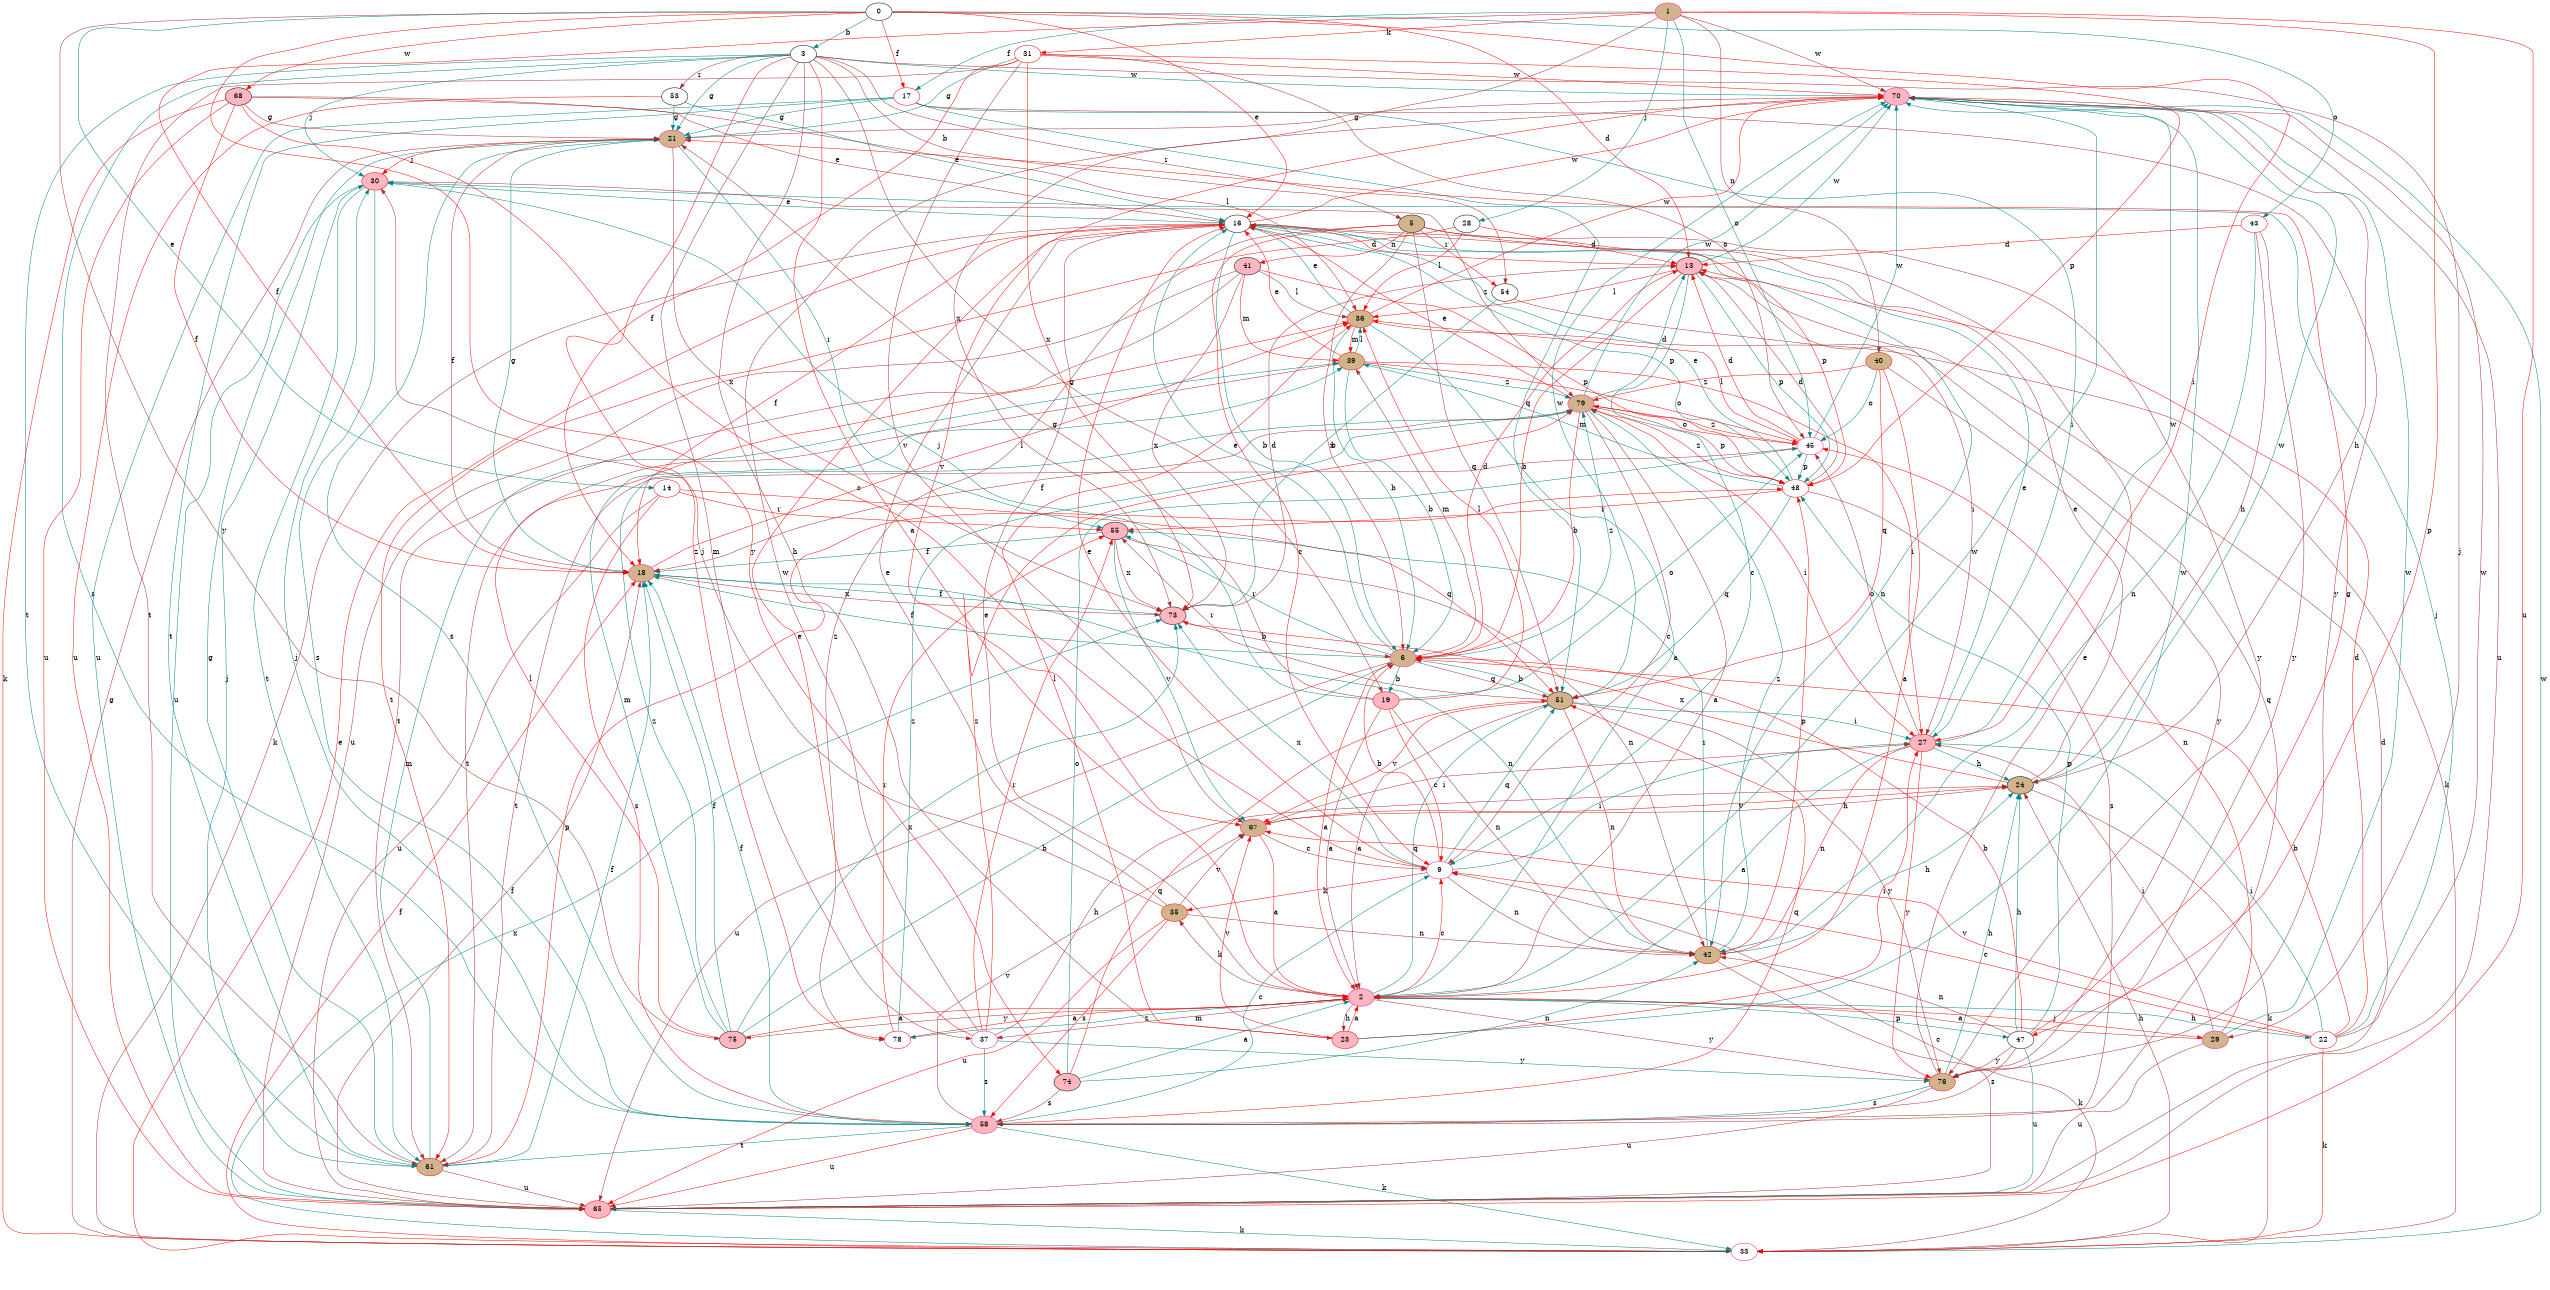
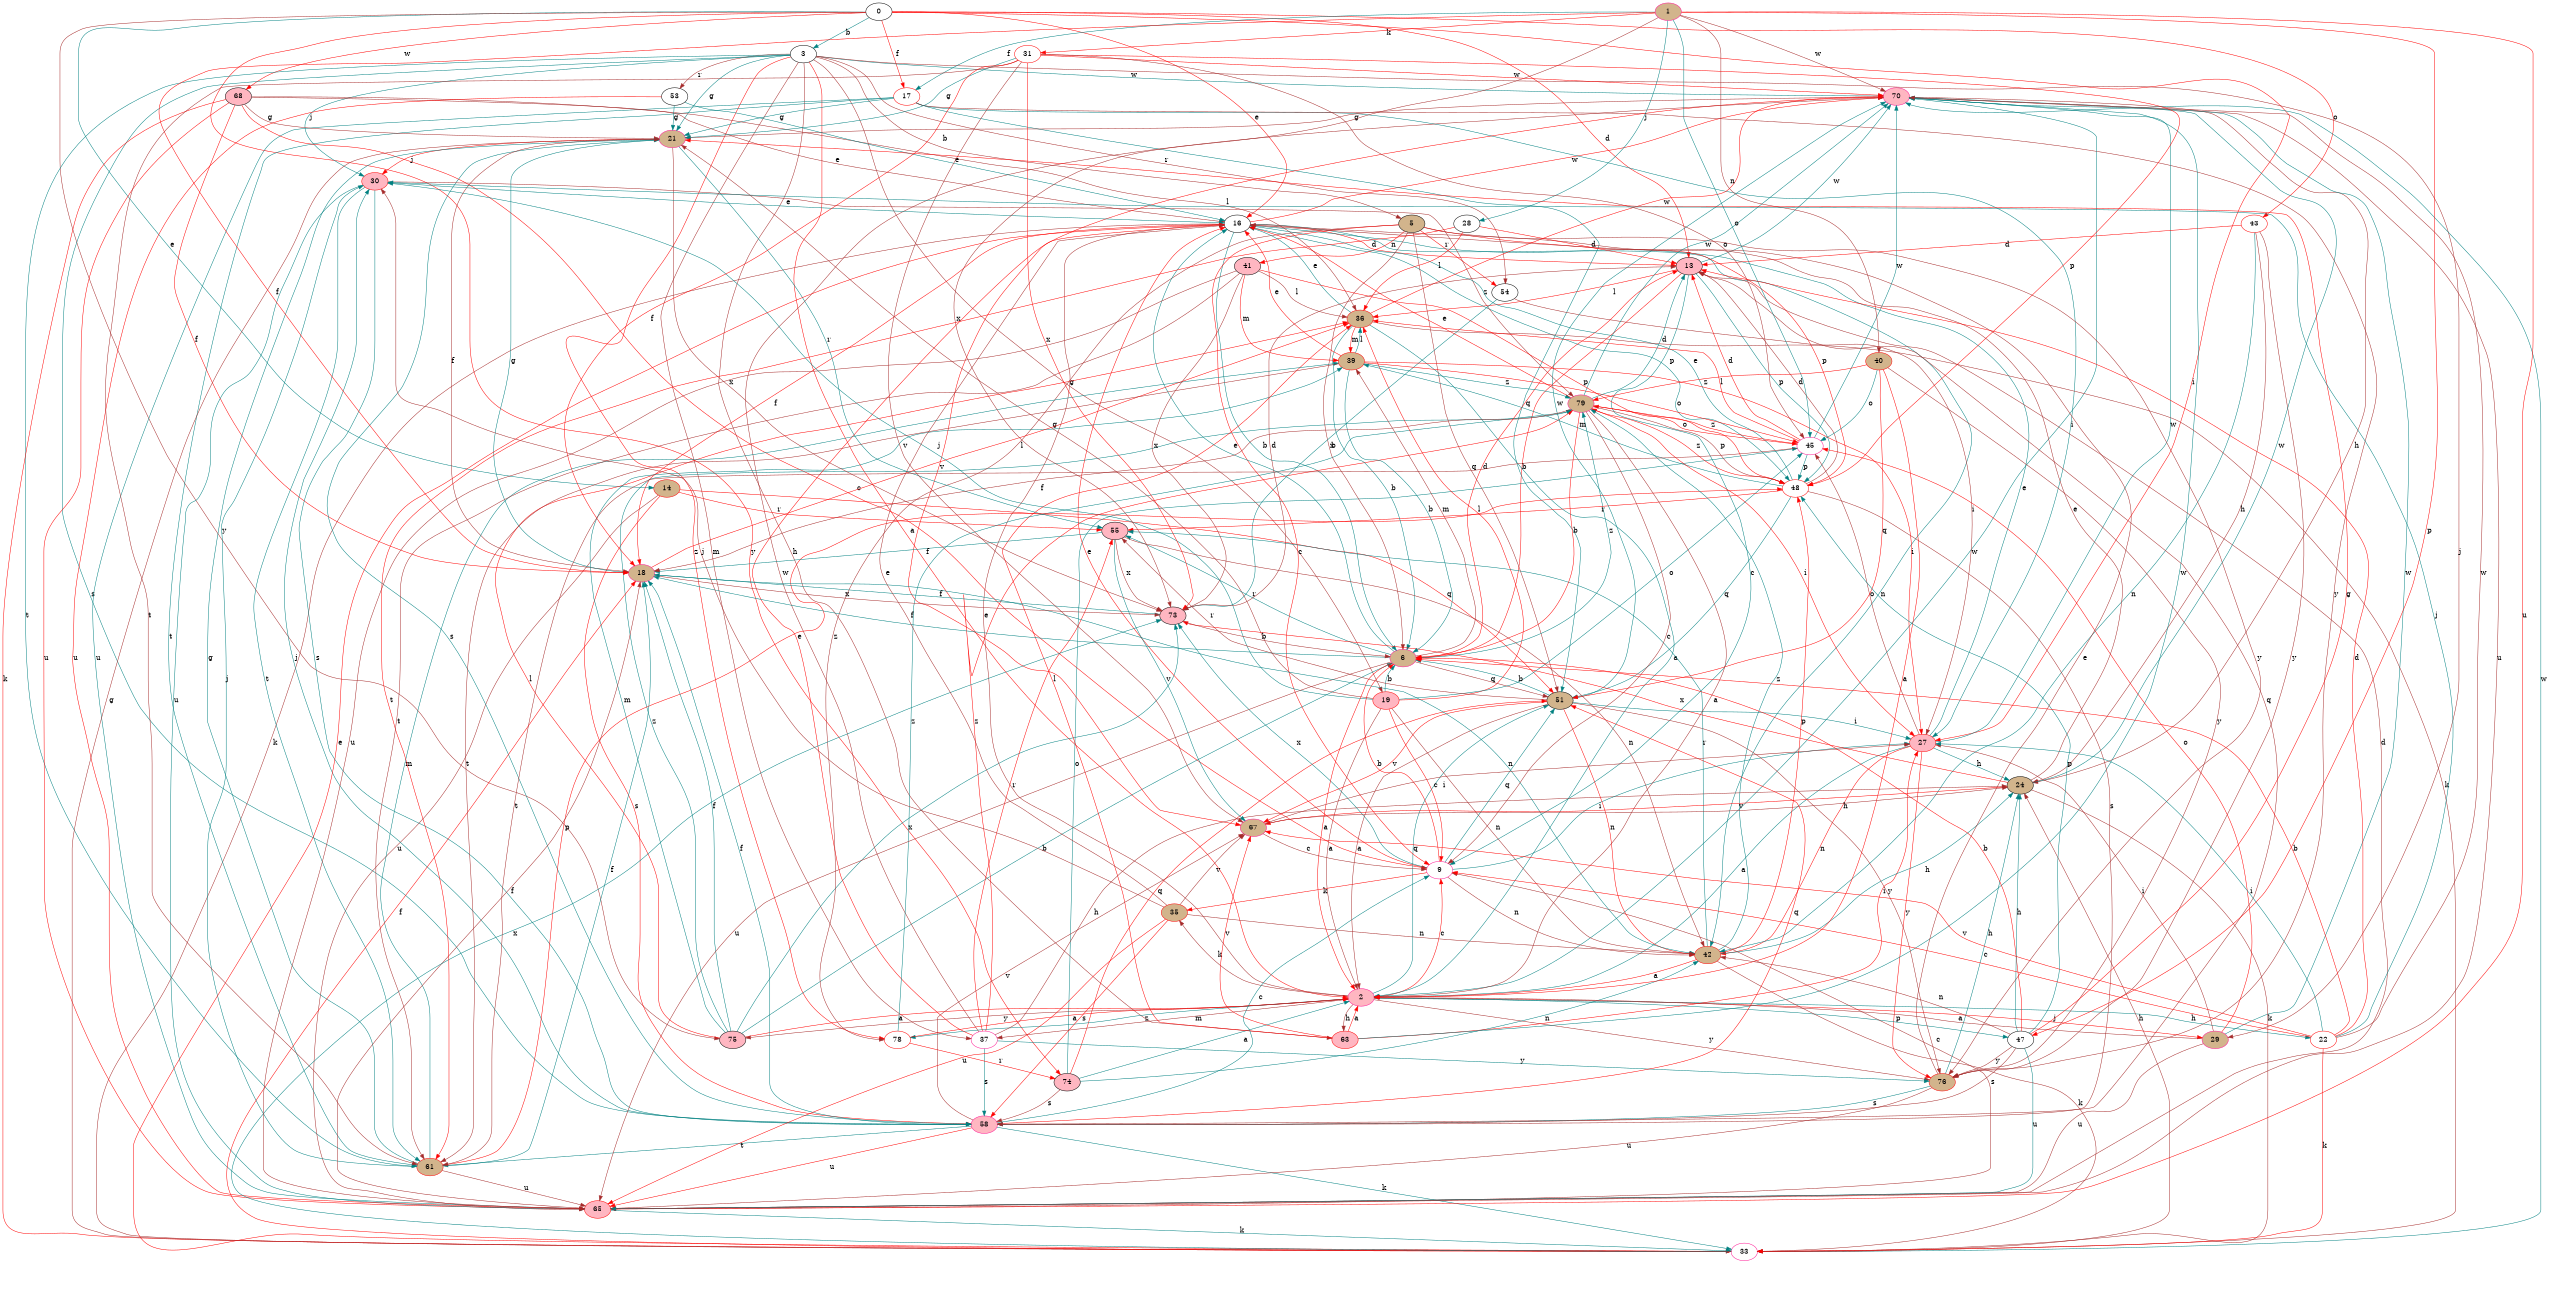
(1686, 29) -> (1686, 29)
(667, 488) -> (667, 488)
(1395, 677) -> (1386, 680)
(886, 732) -> (980, 1060)
(2186, 743) -> (2186, 743)
(1274, 938) -> (1579, 986)
(1345, 1040) -> (1345, 1040)
